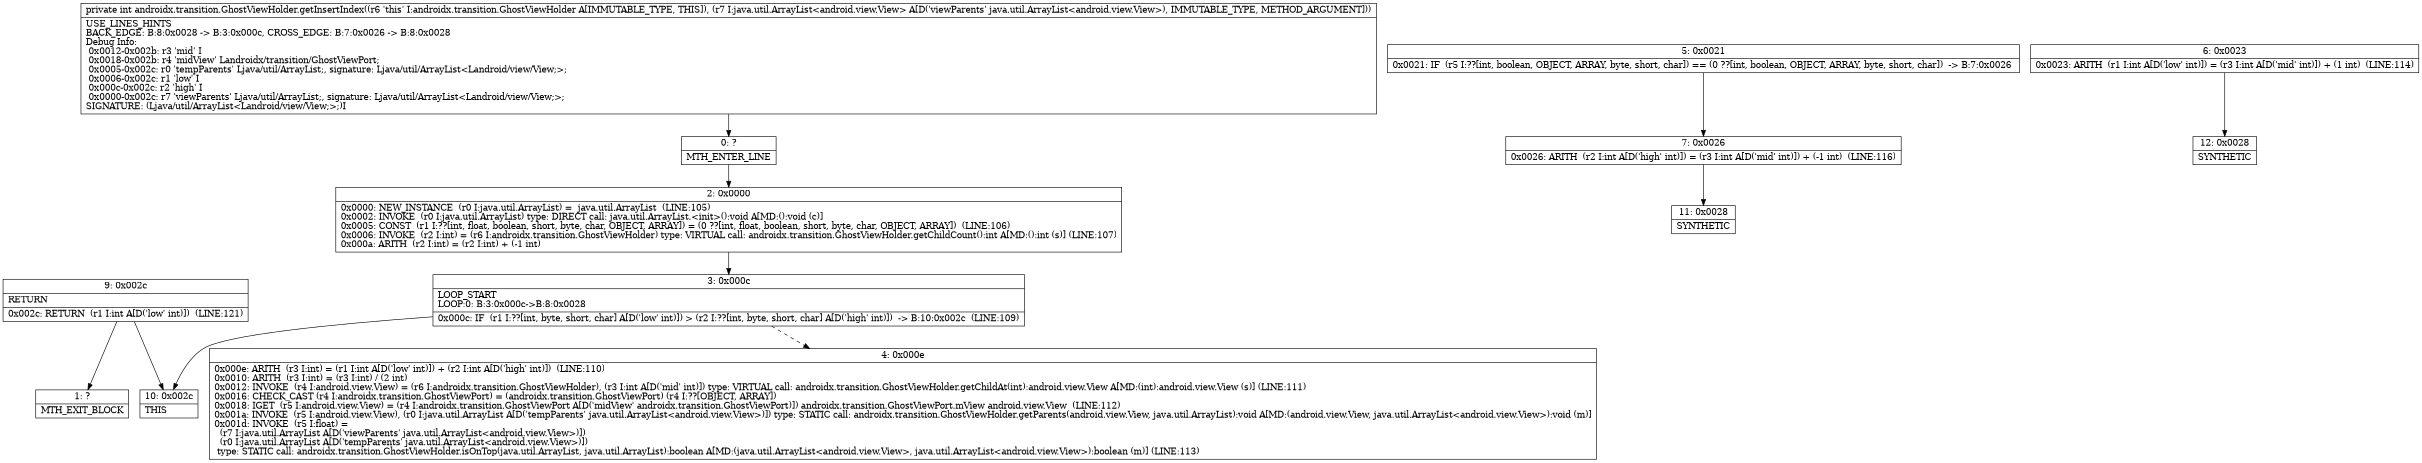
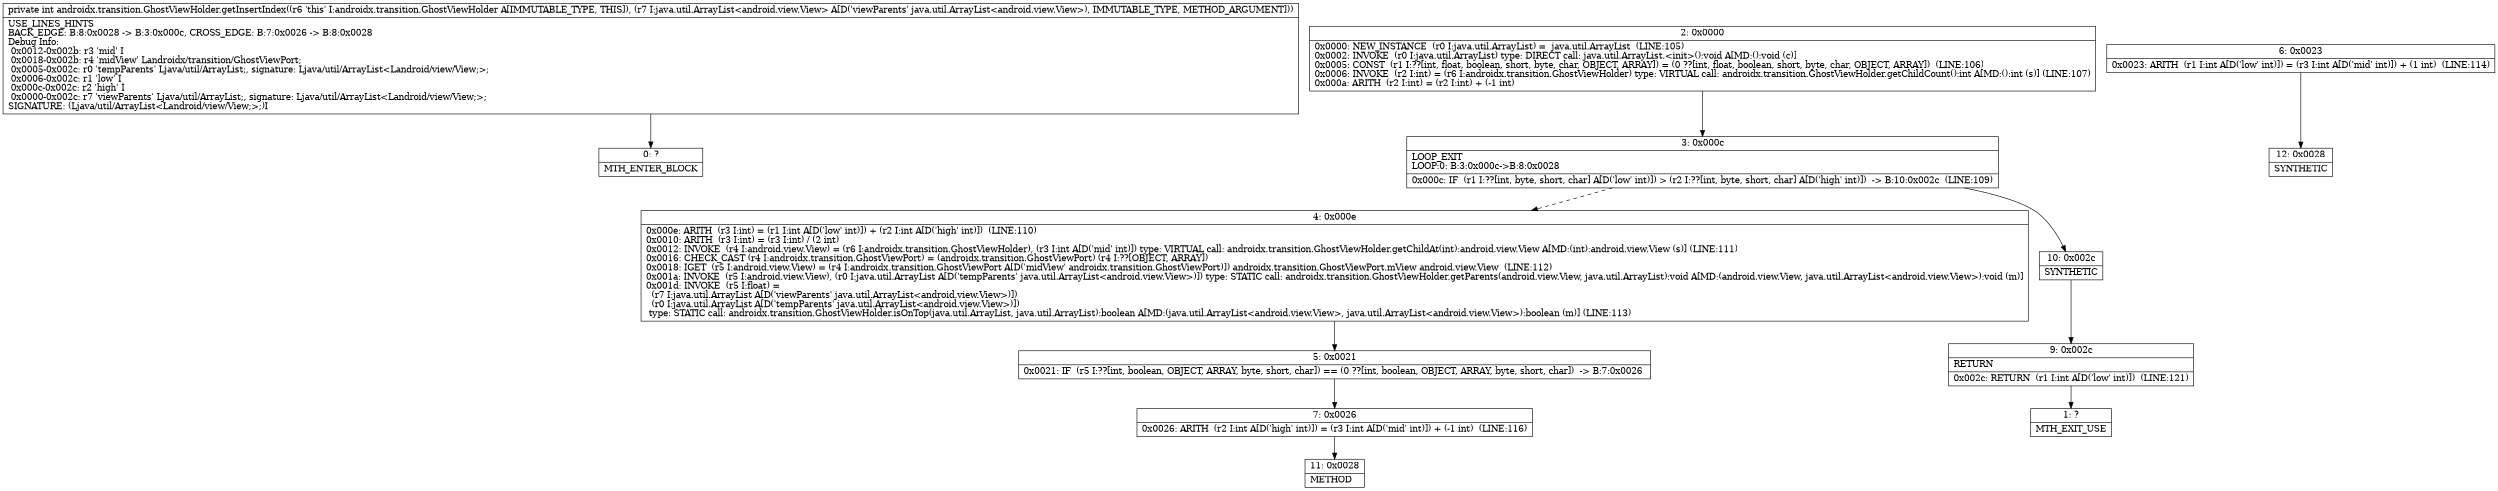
(729, 157) -> (651, 169)
(729, 173) -> none
(1703, 226) -> (1331, 480)
(467, 295) -> (1437, 157)
none -> (1335, 333)
(148, 353) -> (2071, 309)
(82, 411) -> (2071, 429)
(156, 411) -> (2071, 273)
